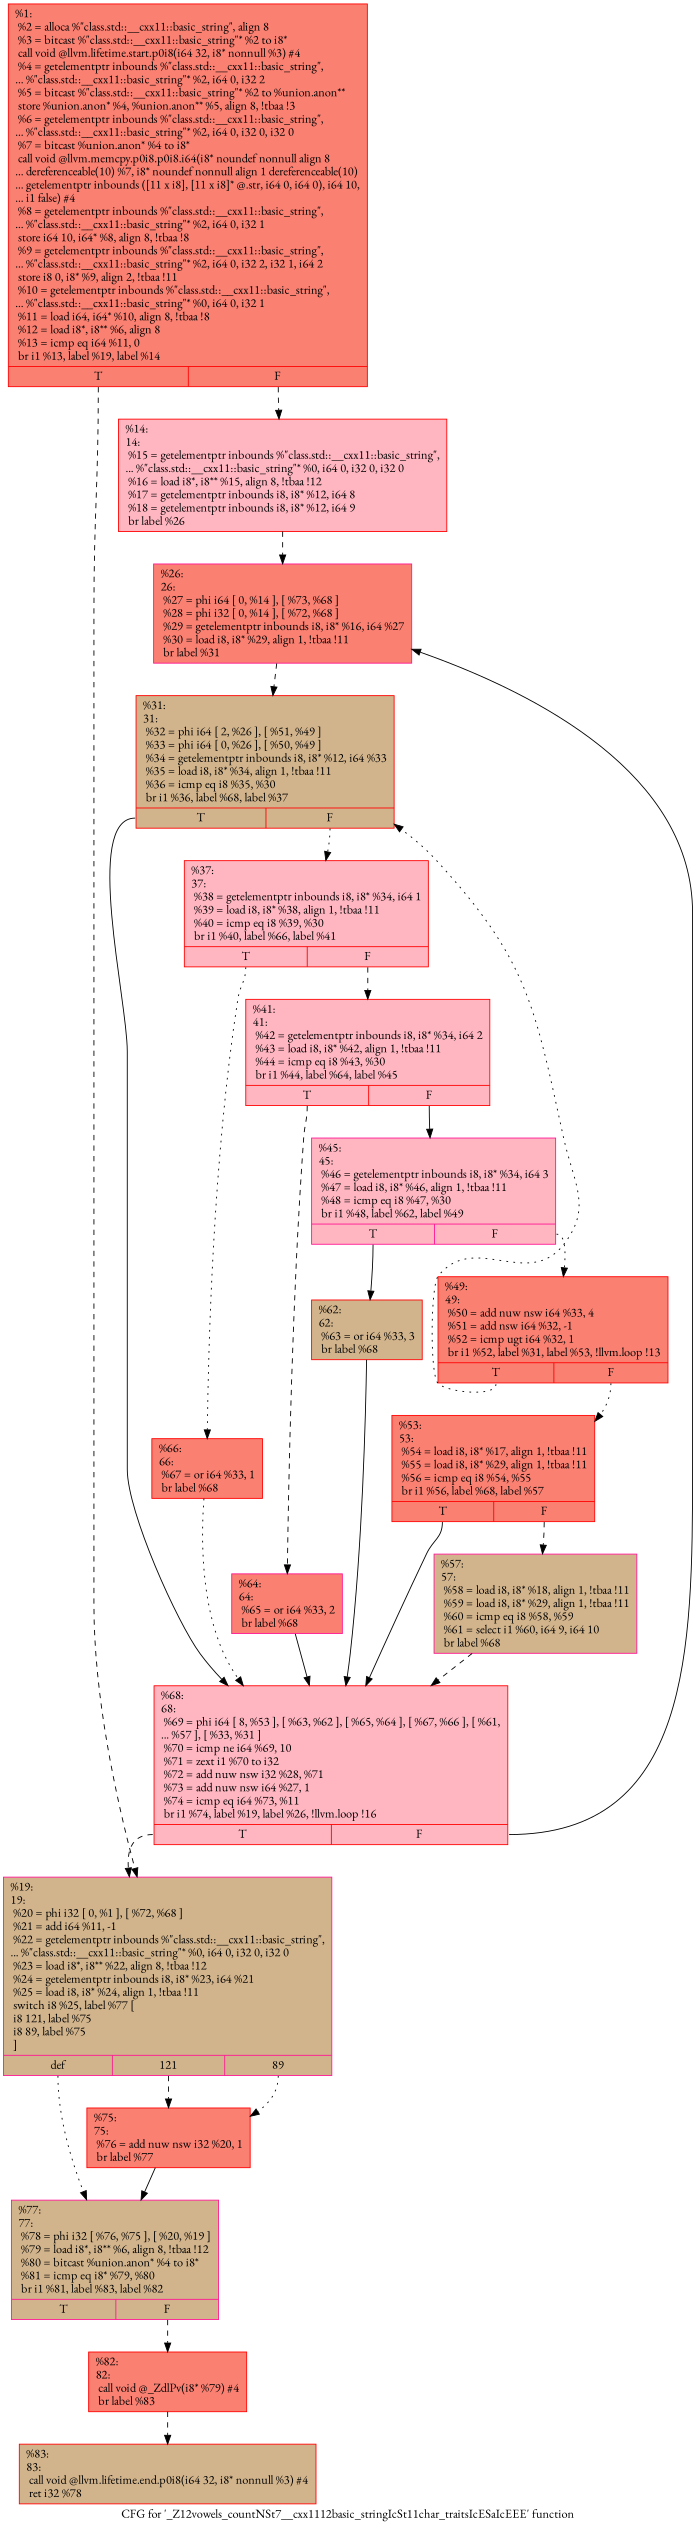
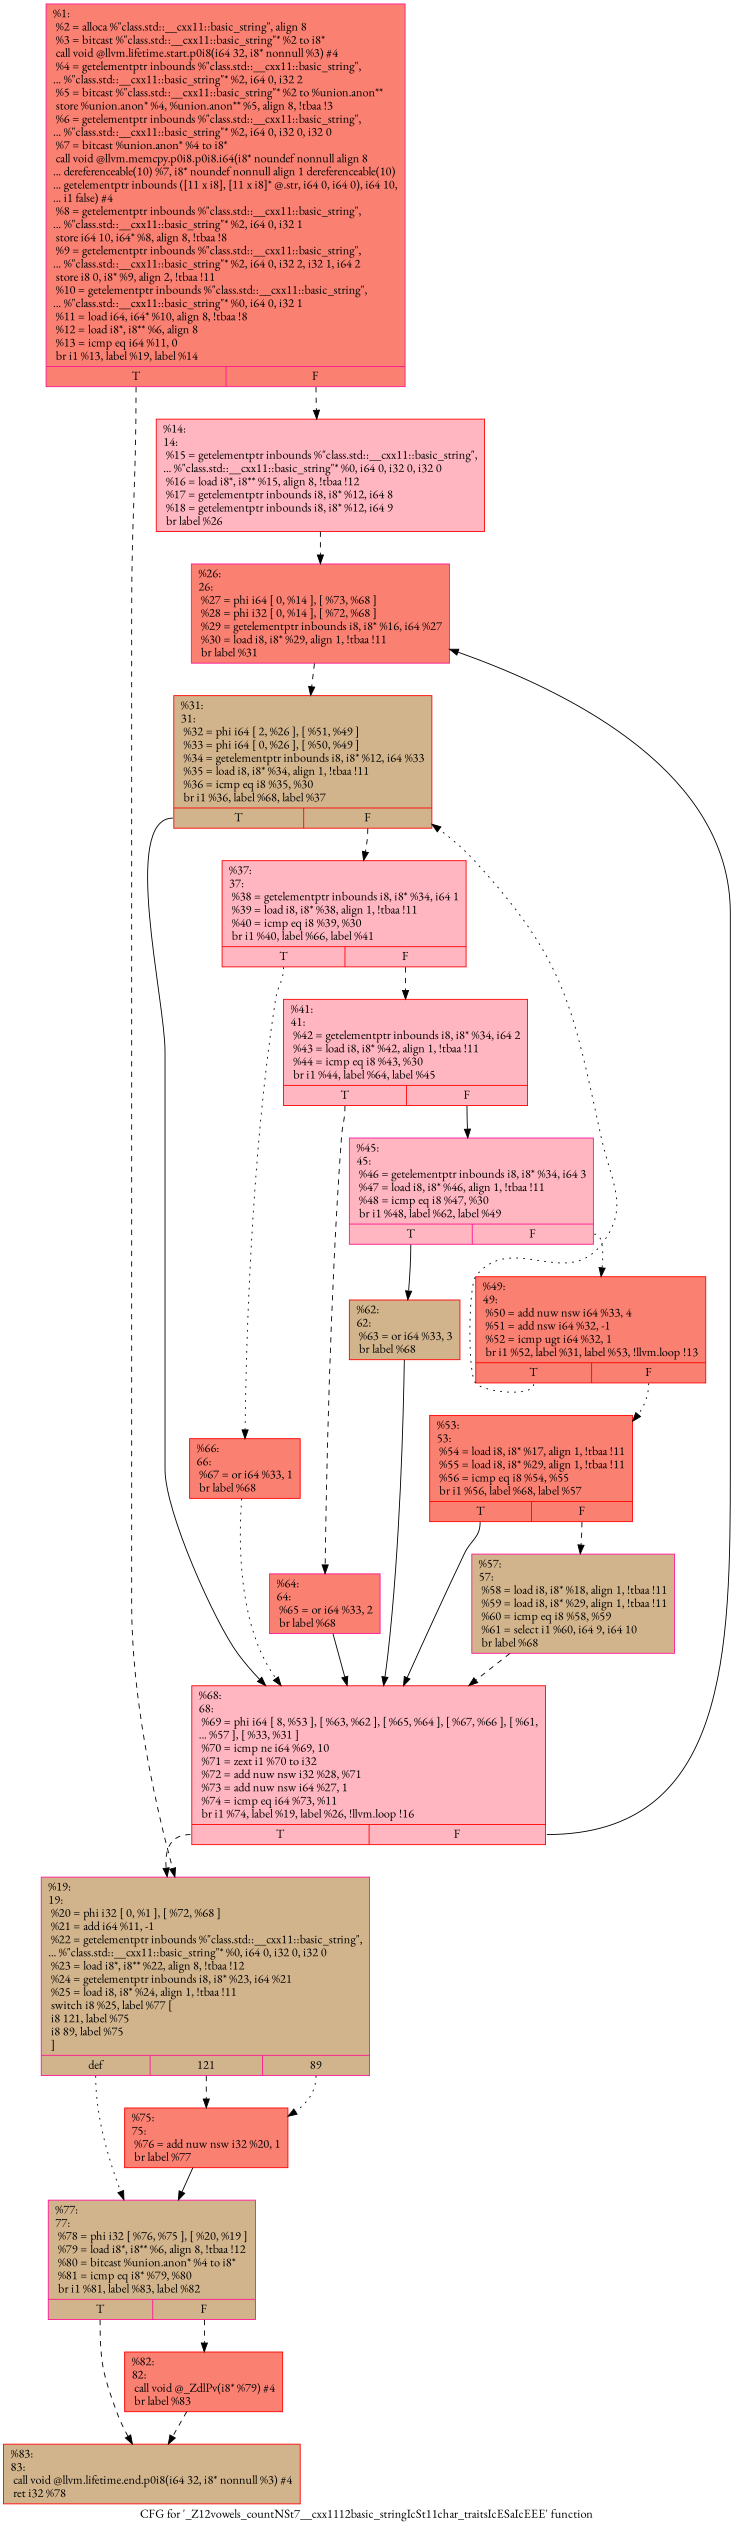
(188, 195) -> (226, 195)
(329, 840) -> (367, 840)
none -> (106, 2380)
